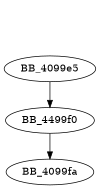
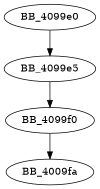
none -> (50, 17)
(50, 120) -> (50, 120)
(50, 172) -> (50, 172)
